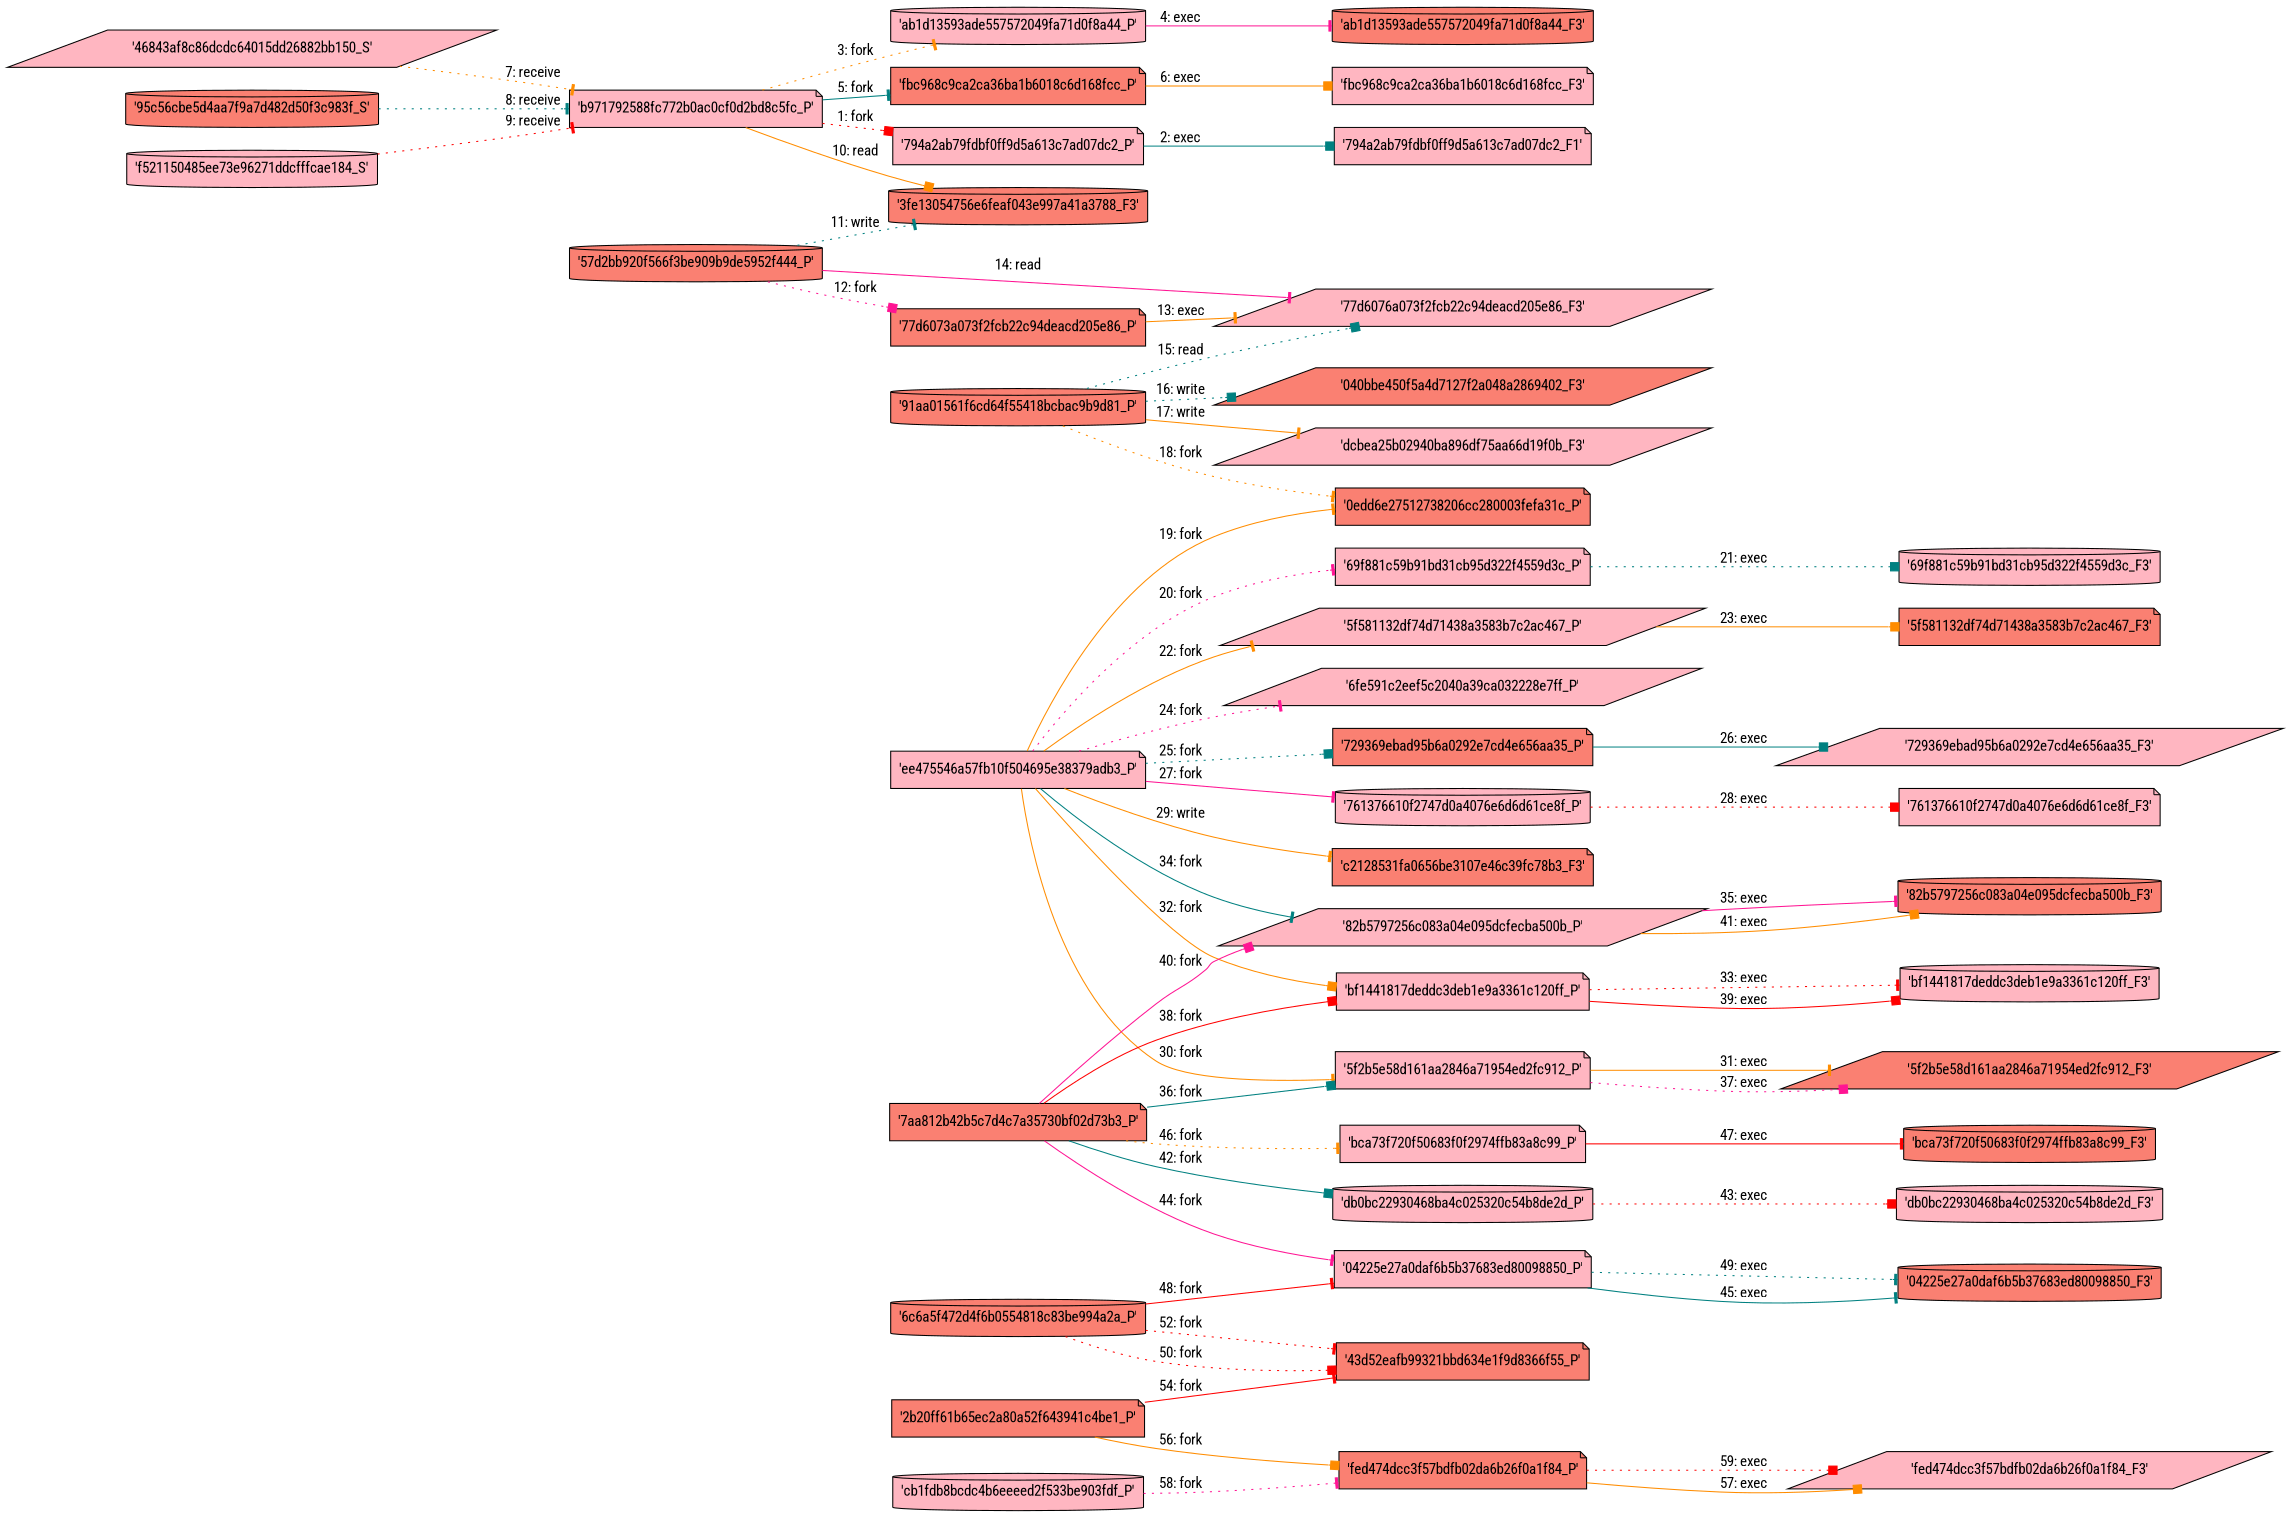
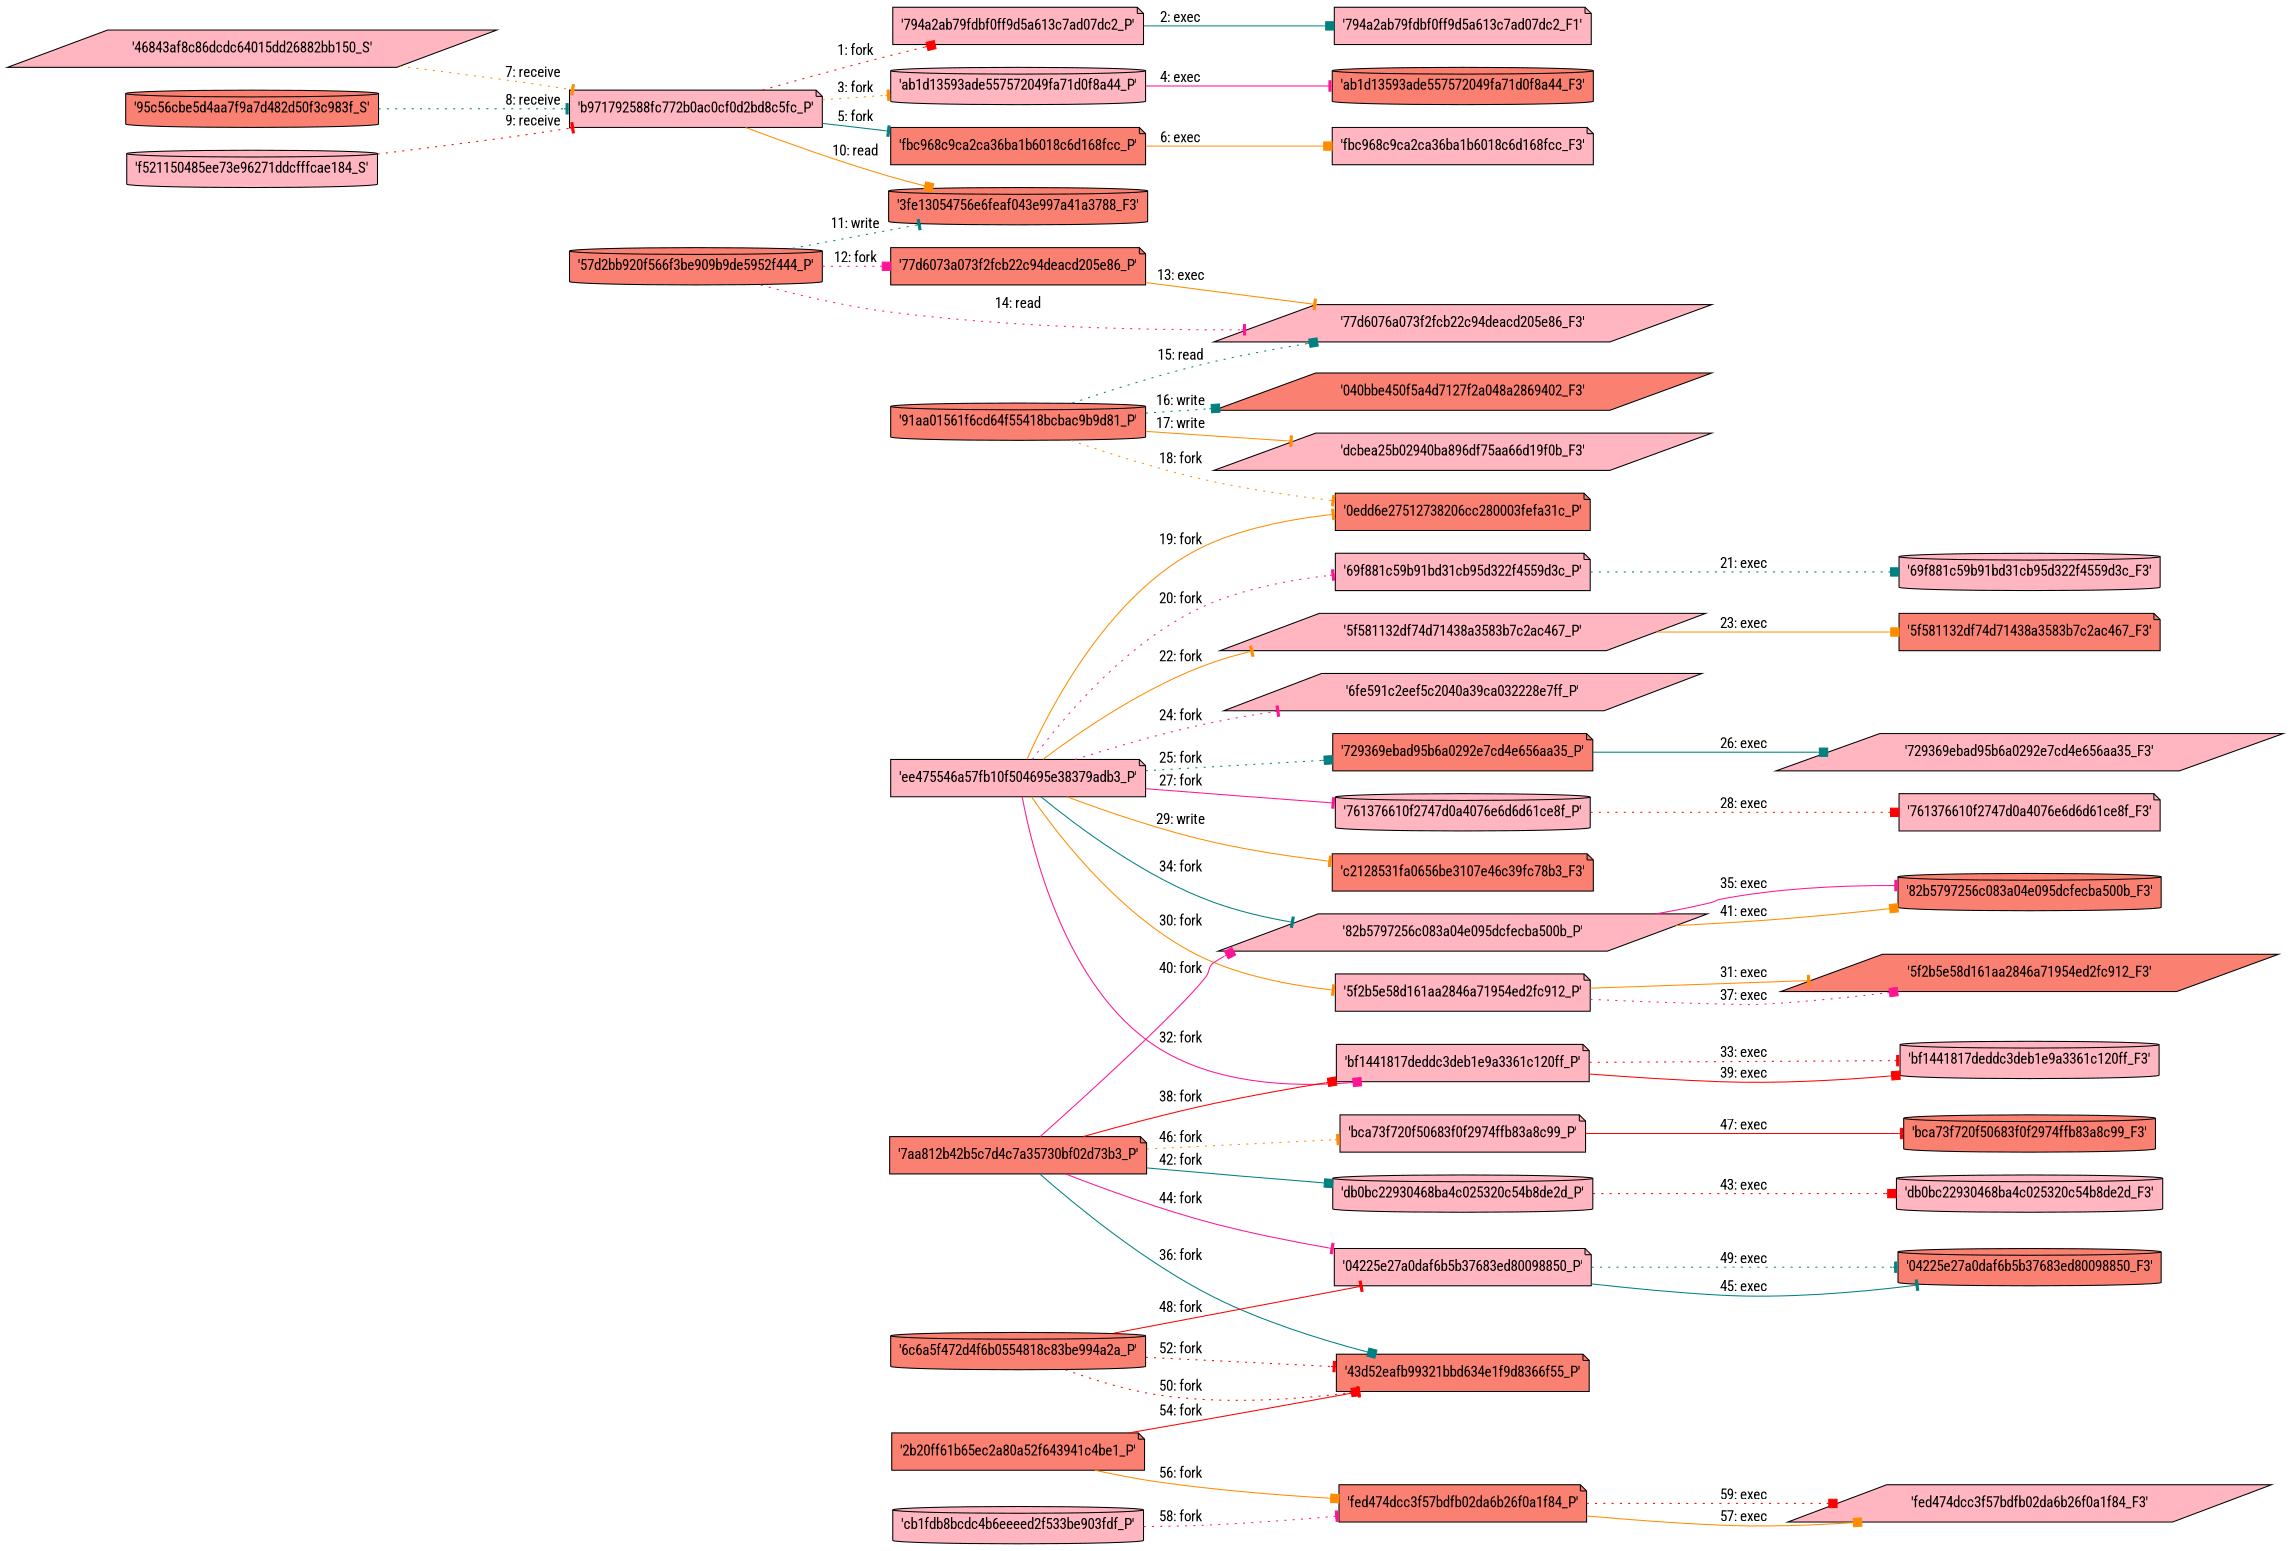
(1054, 284) -> (999, 322)
(1161, 919) -> (1122, 1018)
(1236, 1097) -> (1191, 1285)
